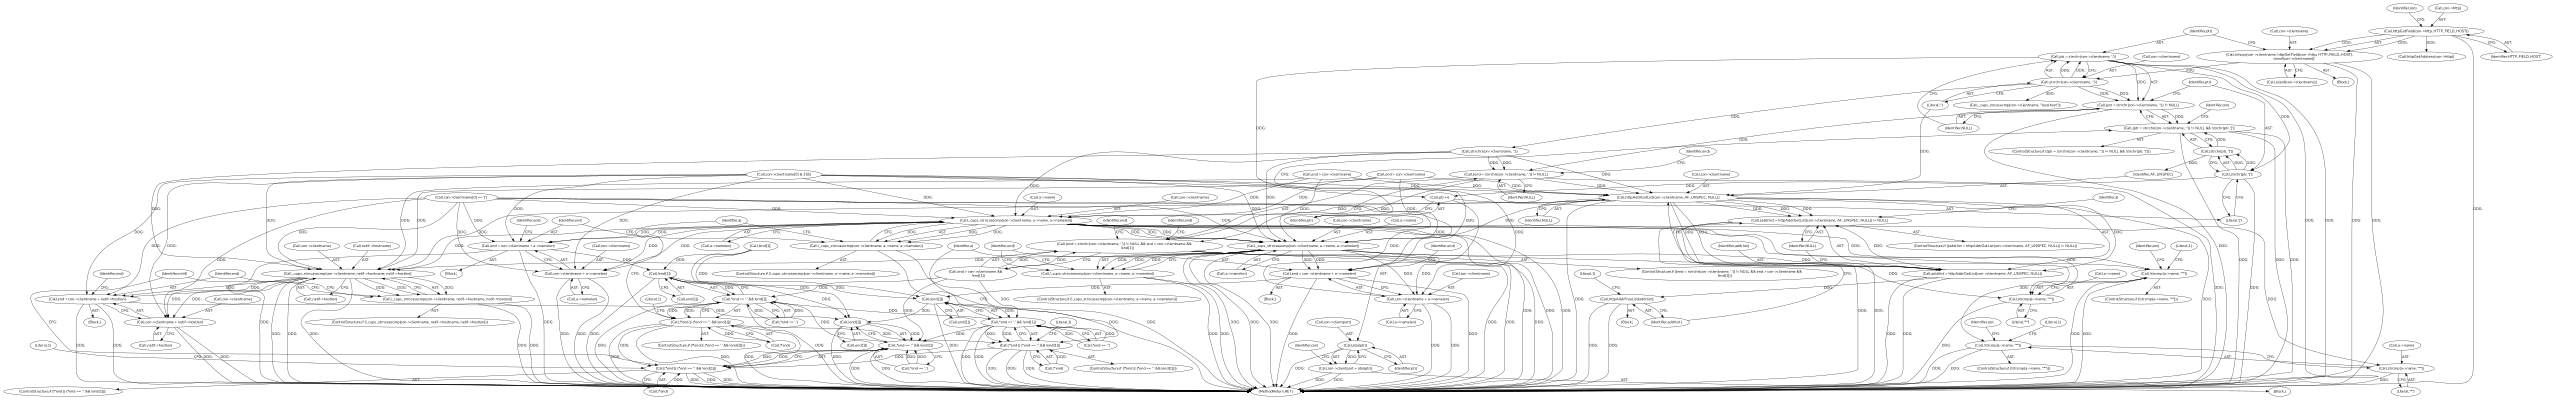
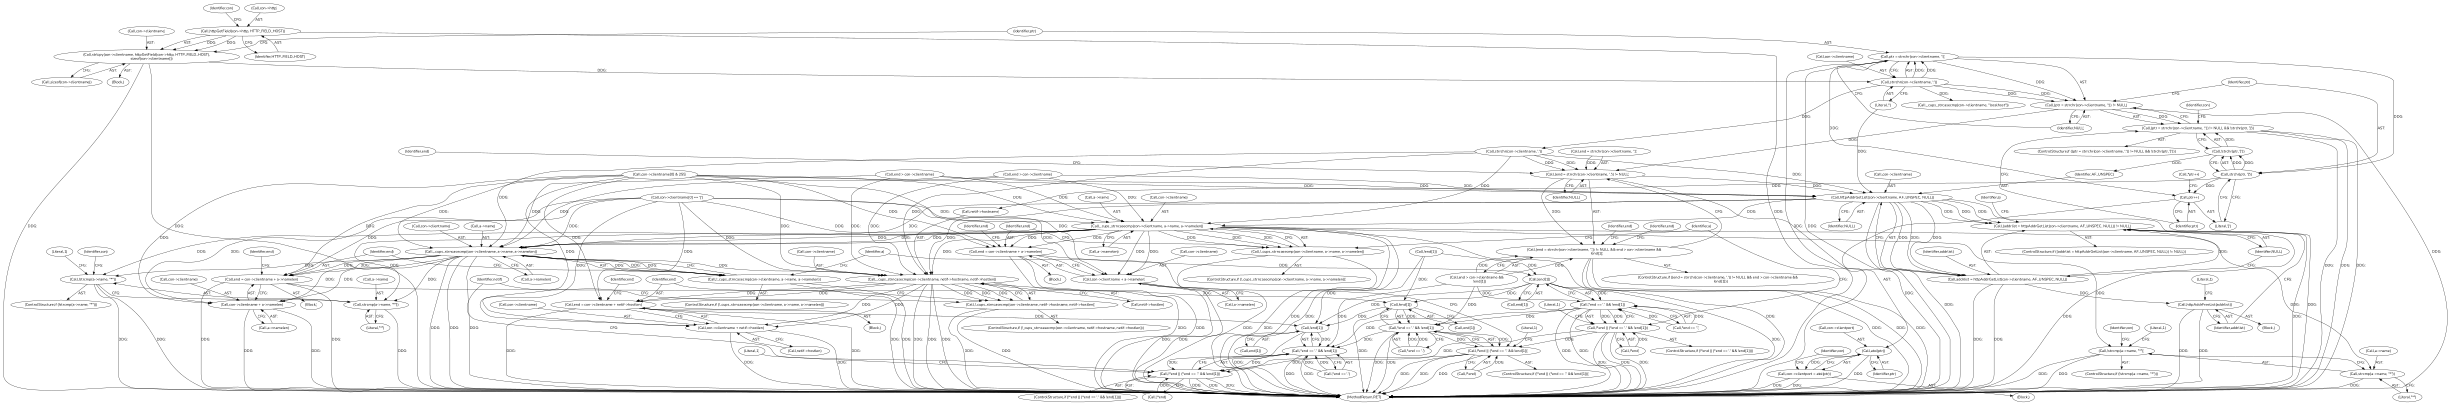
(2426, 57) -> none
none -> (1604, 151)
none -> (2189, 174)
(1875, 389) -> (1610, 188)
